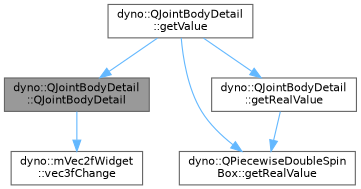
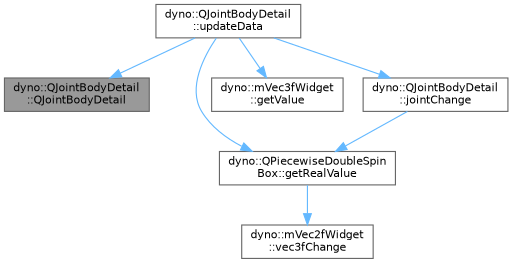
(180, 21) -> (228, 21)
none -> (277, 95)
(284, 95) -> (436, 95)
(77, 126) -> (307, 199)
